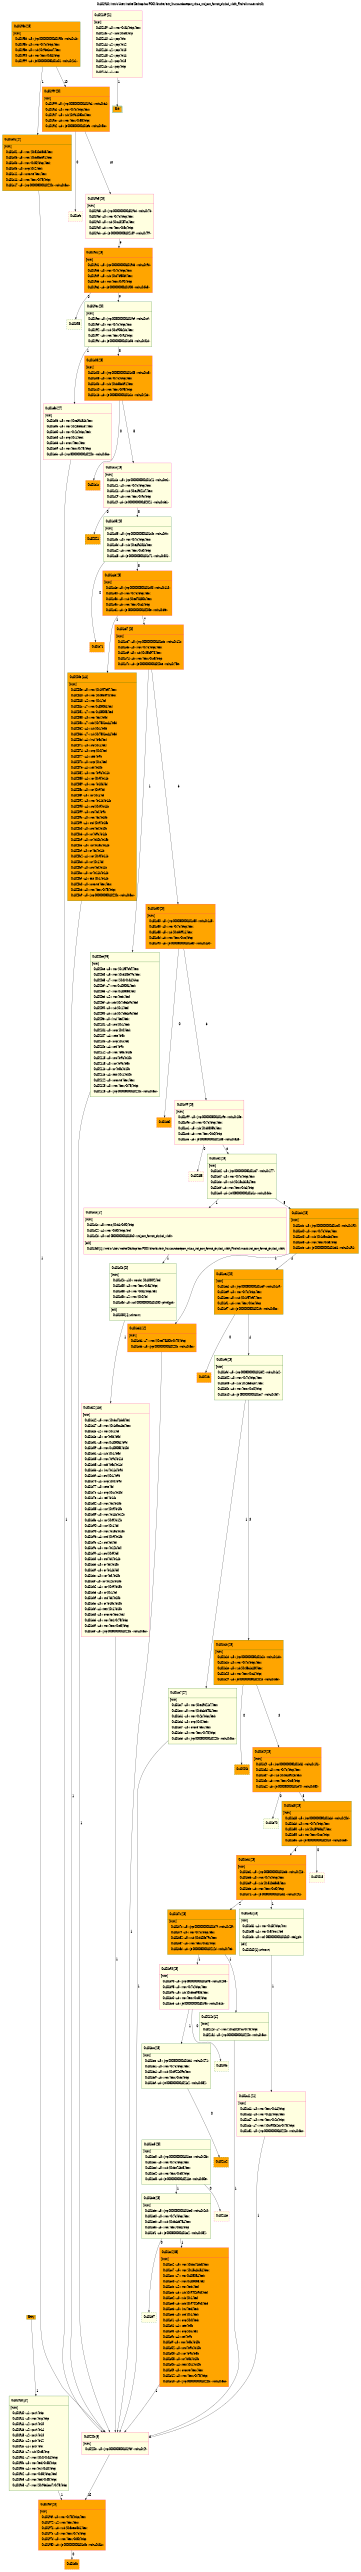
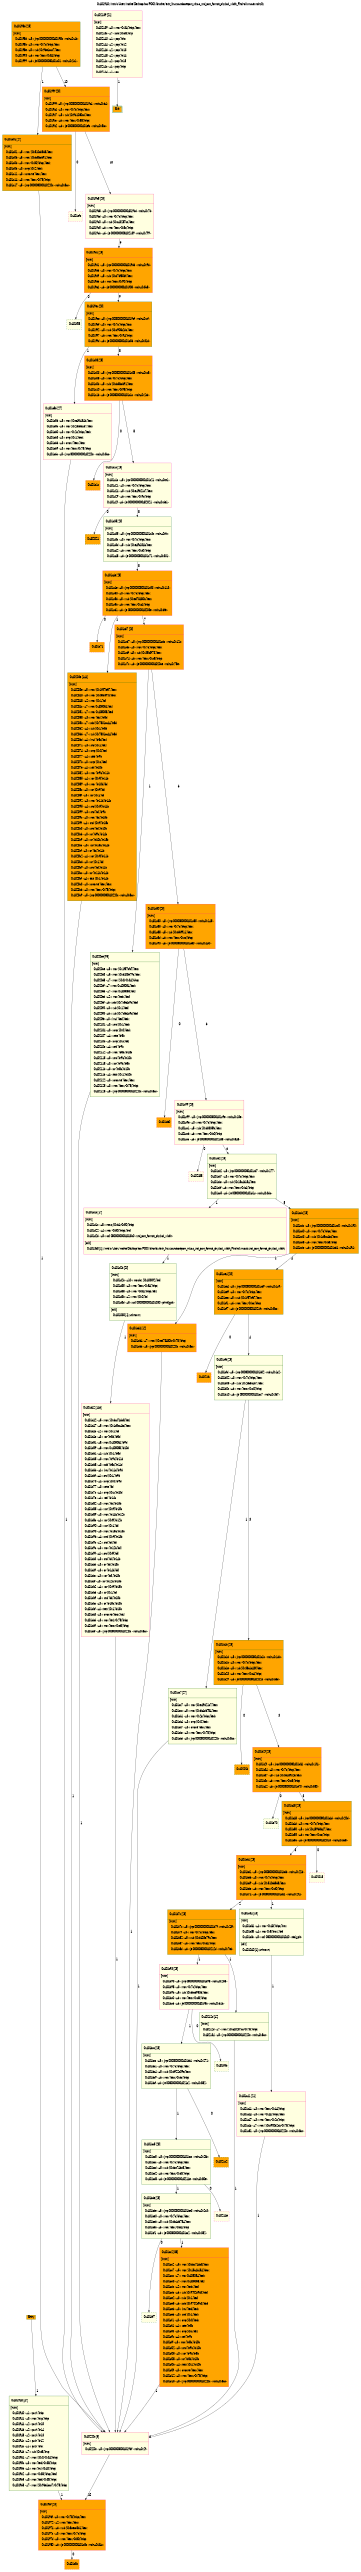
(118, 324) -> (118, 324)
(92, 600) -> (100, 627)
none -> (176, 2113)
